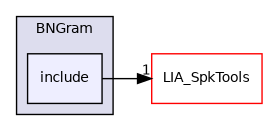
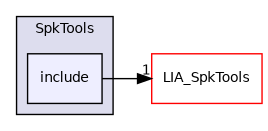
(65, 30) -> (65, 30)
